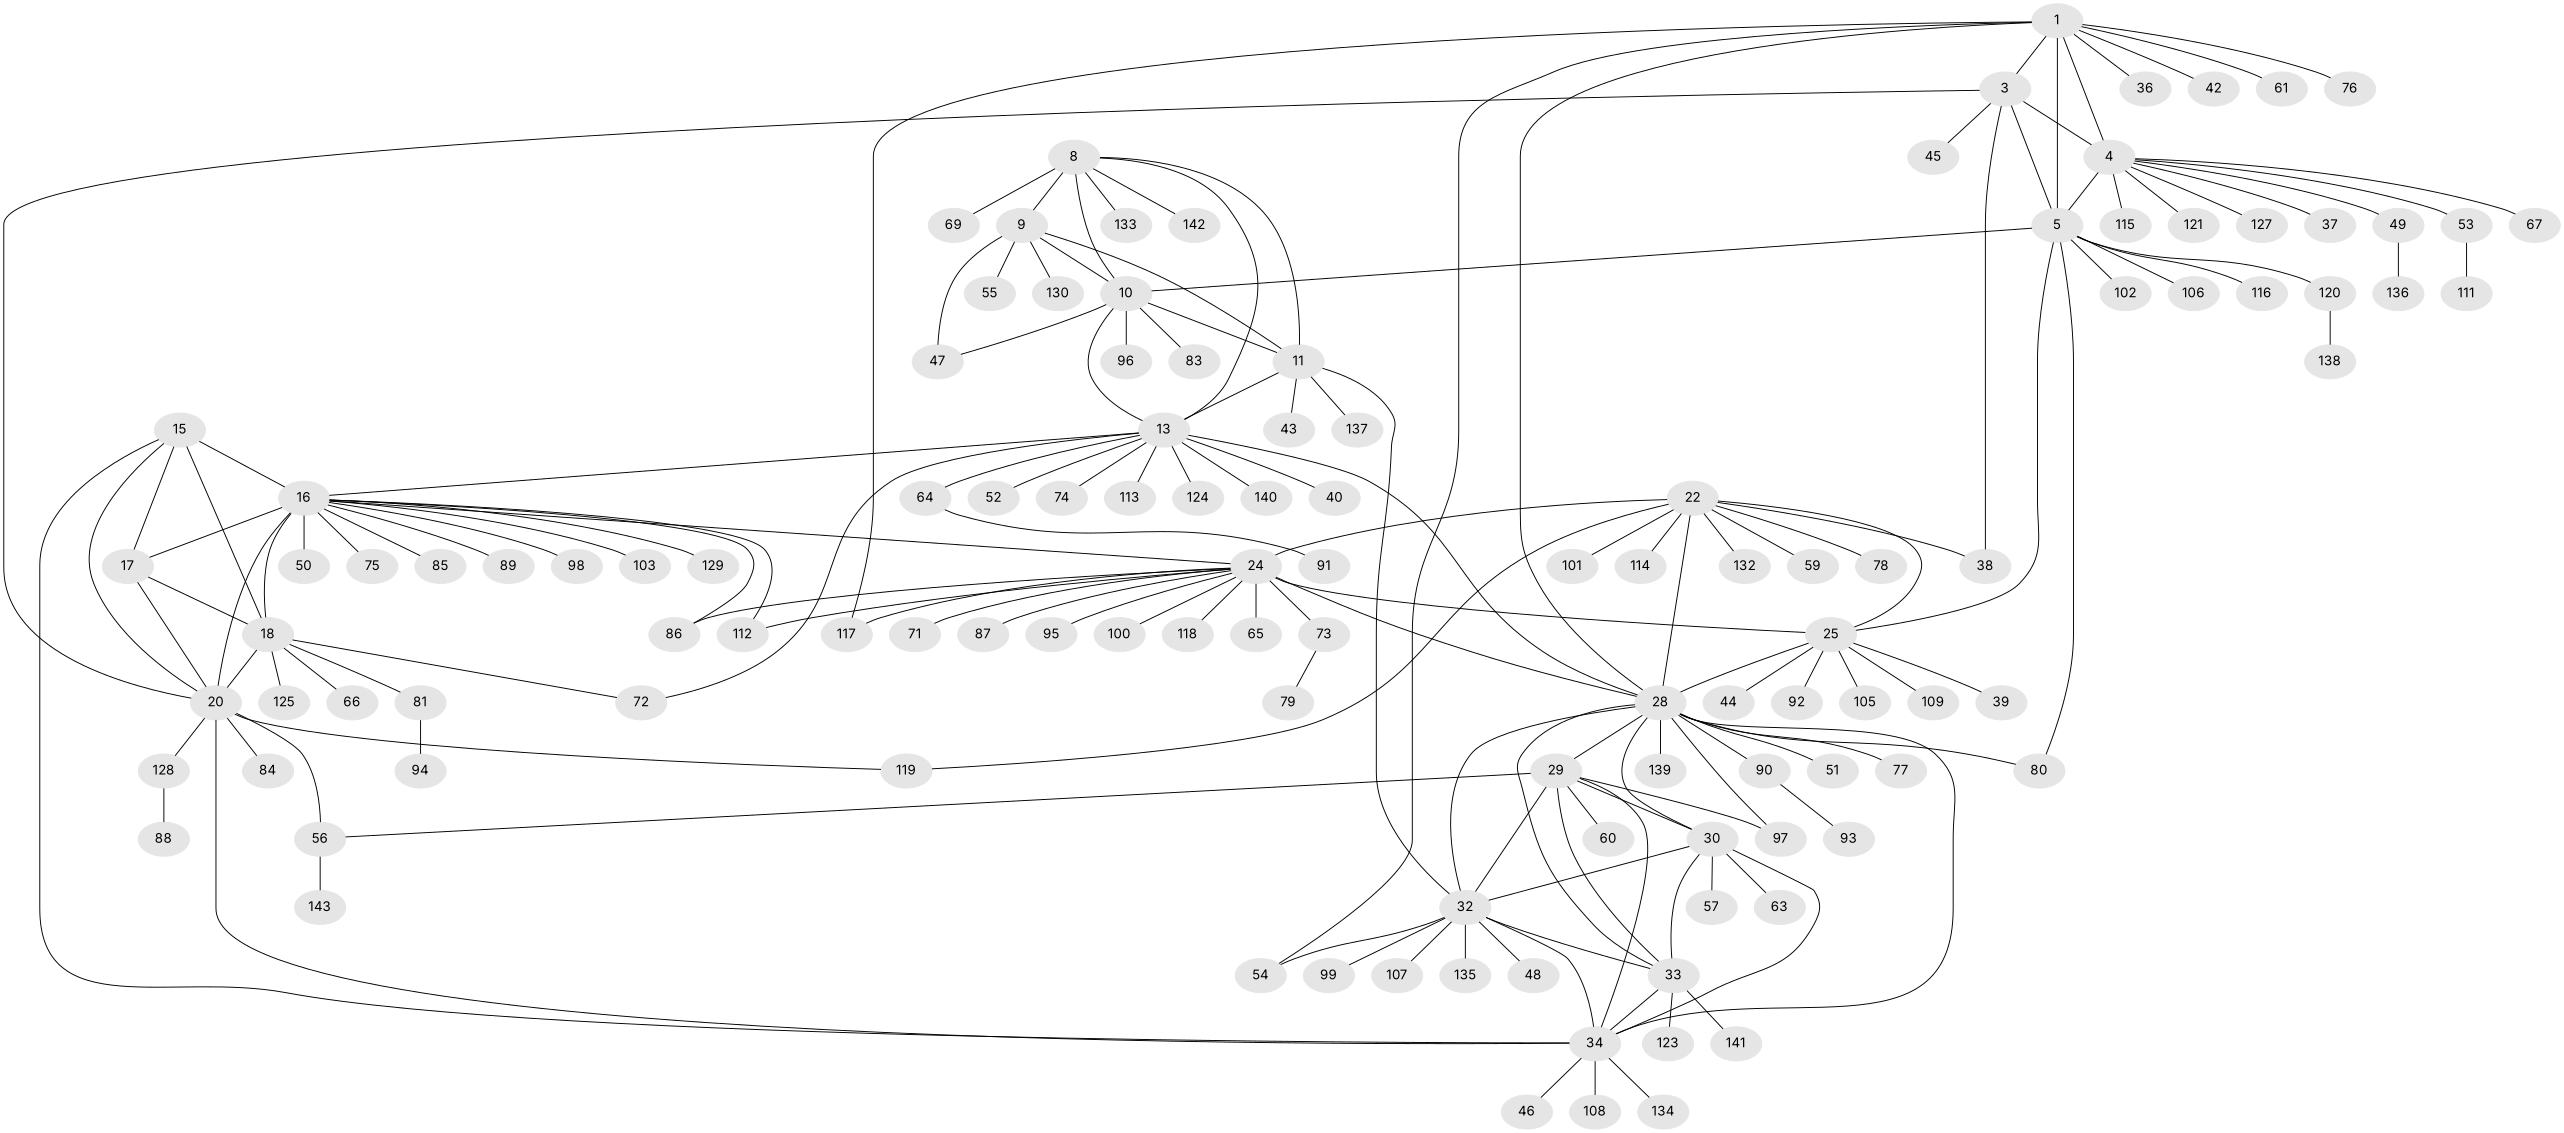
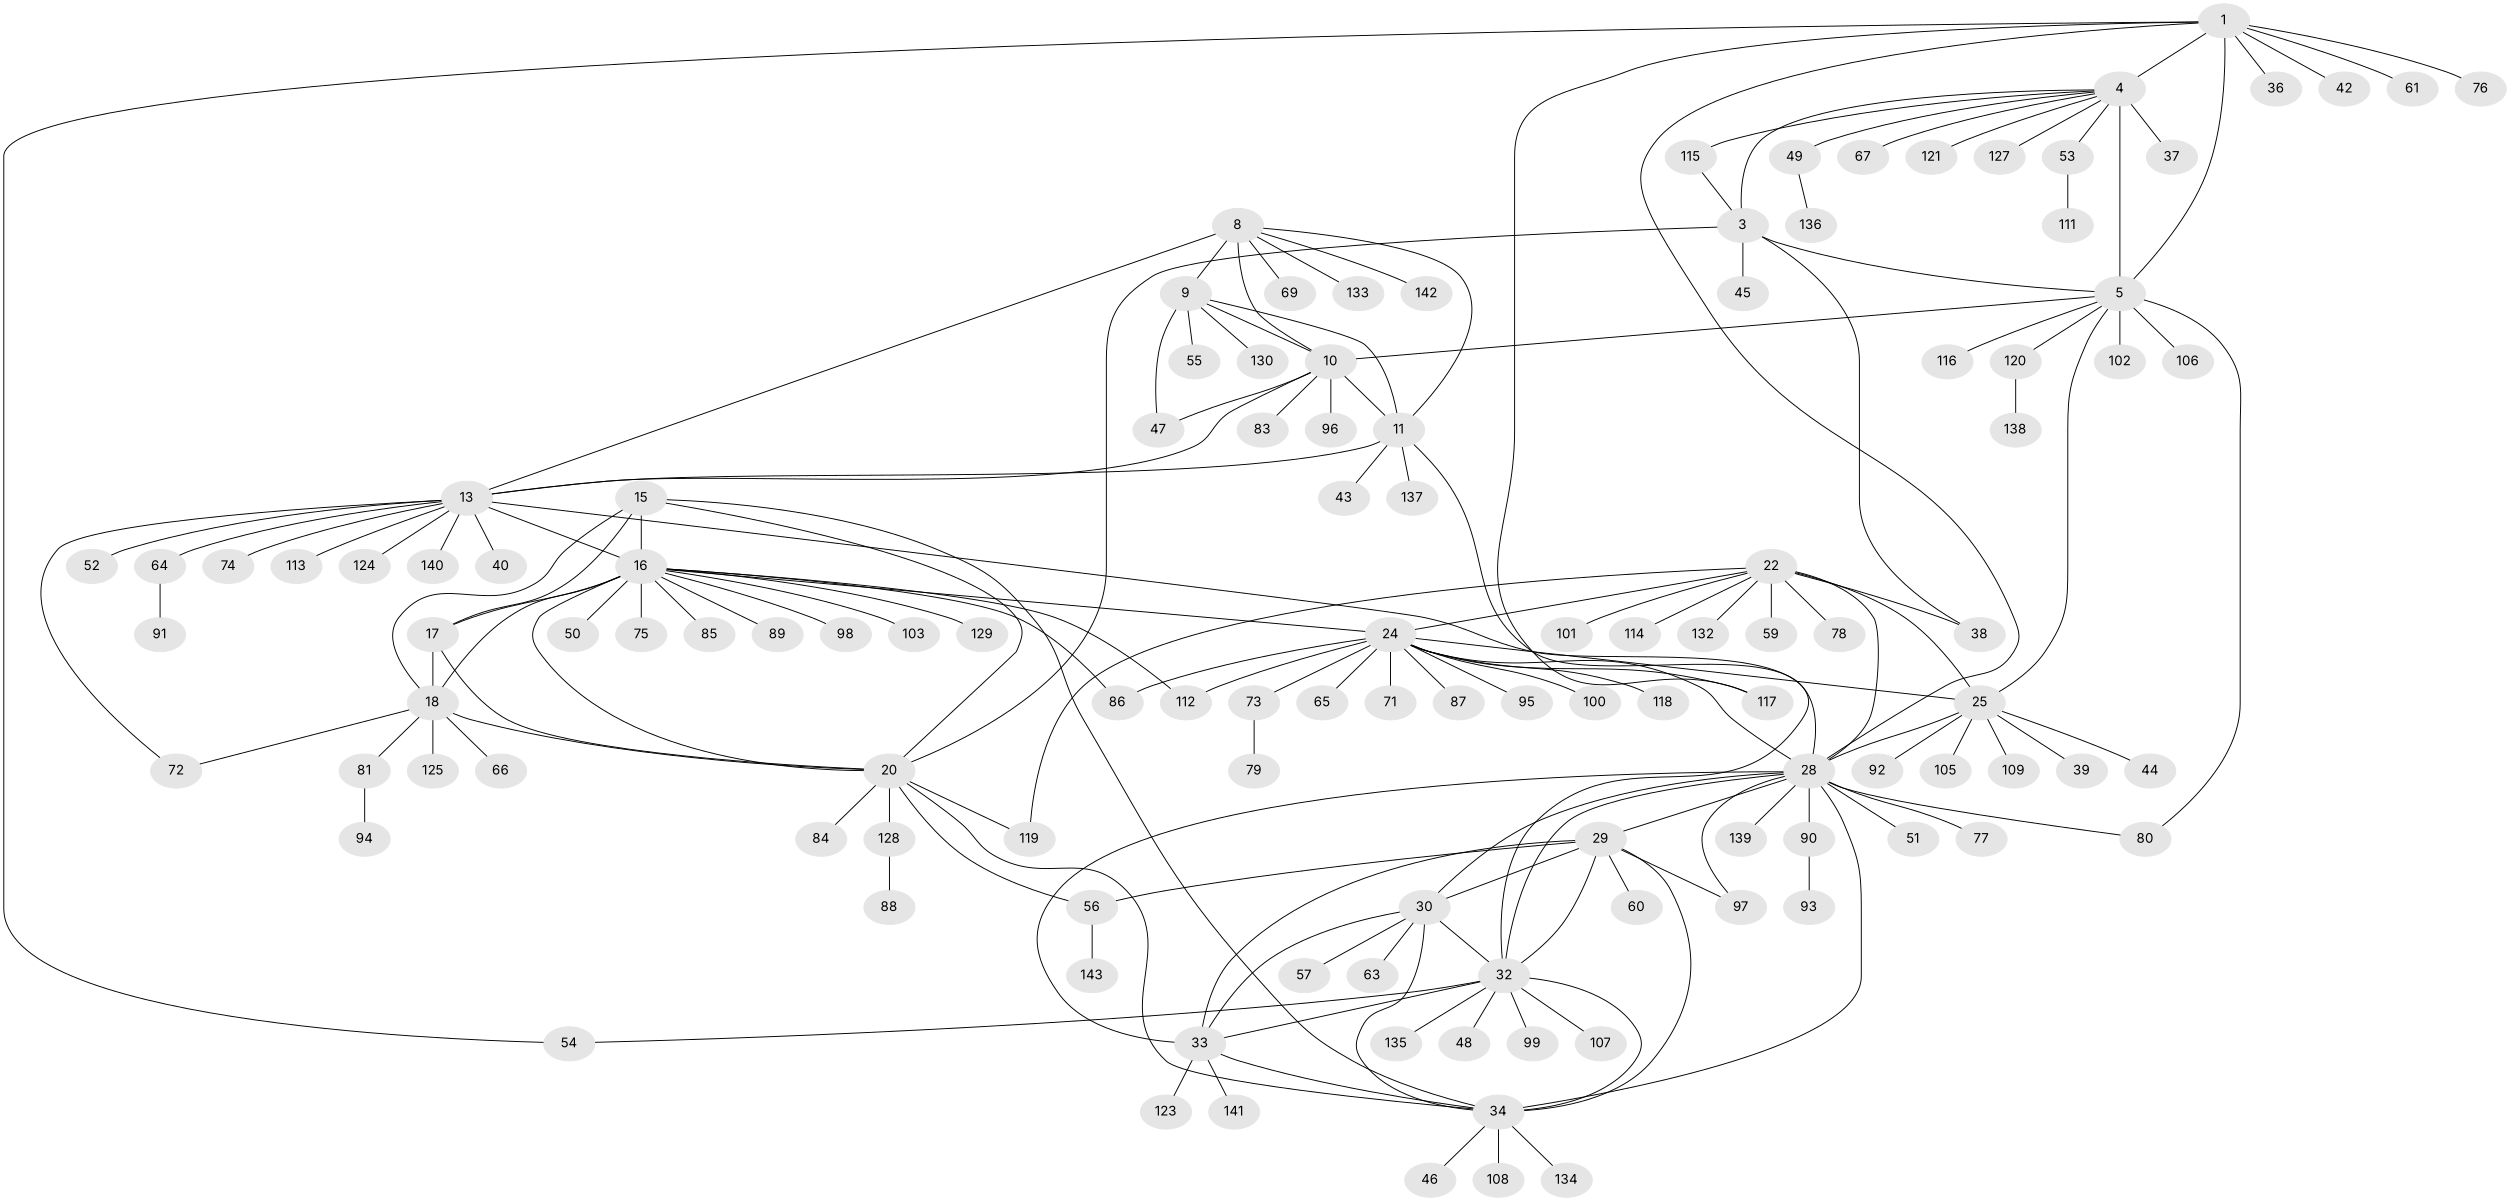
(2031, 55) -> (1717, 191)
